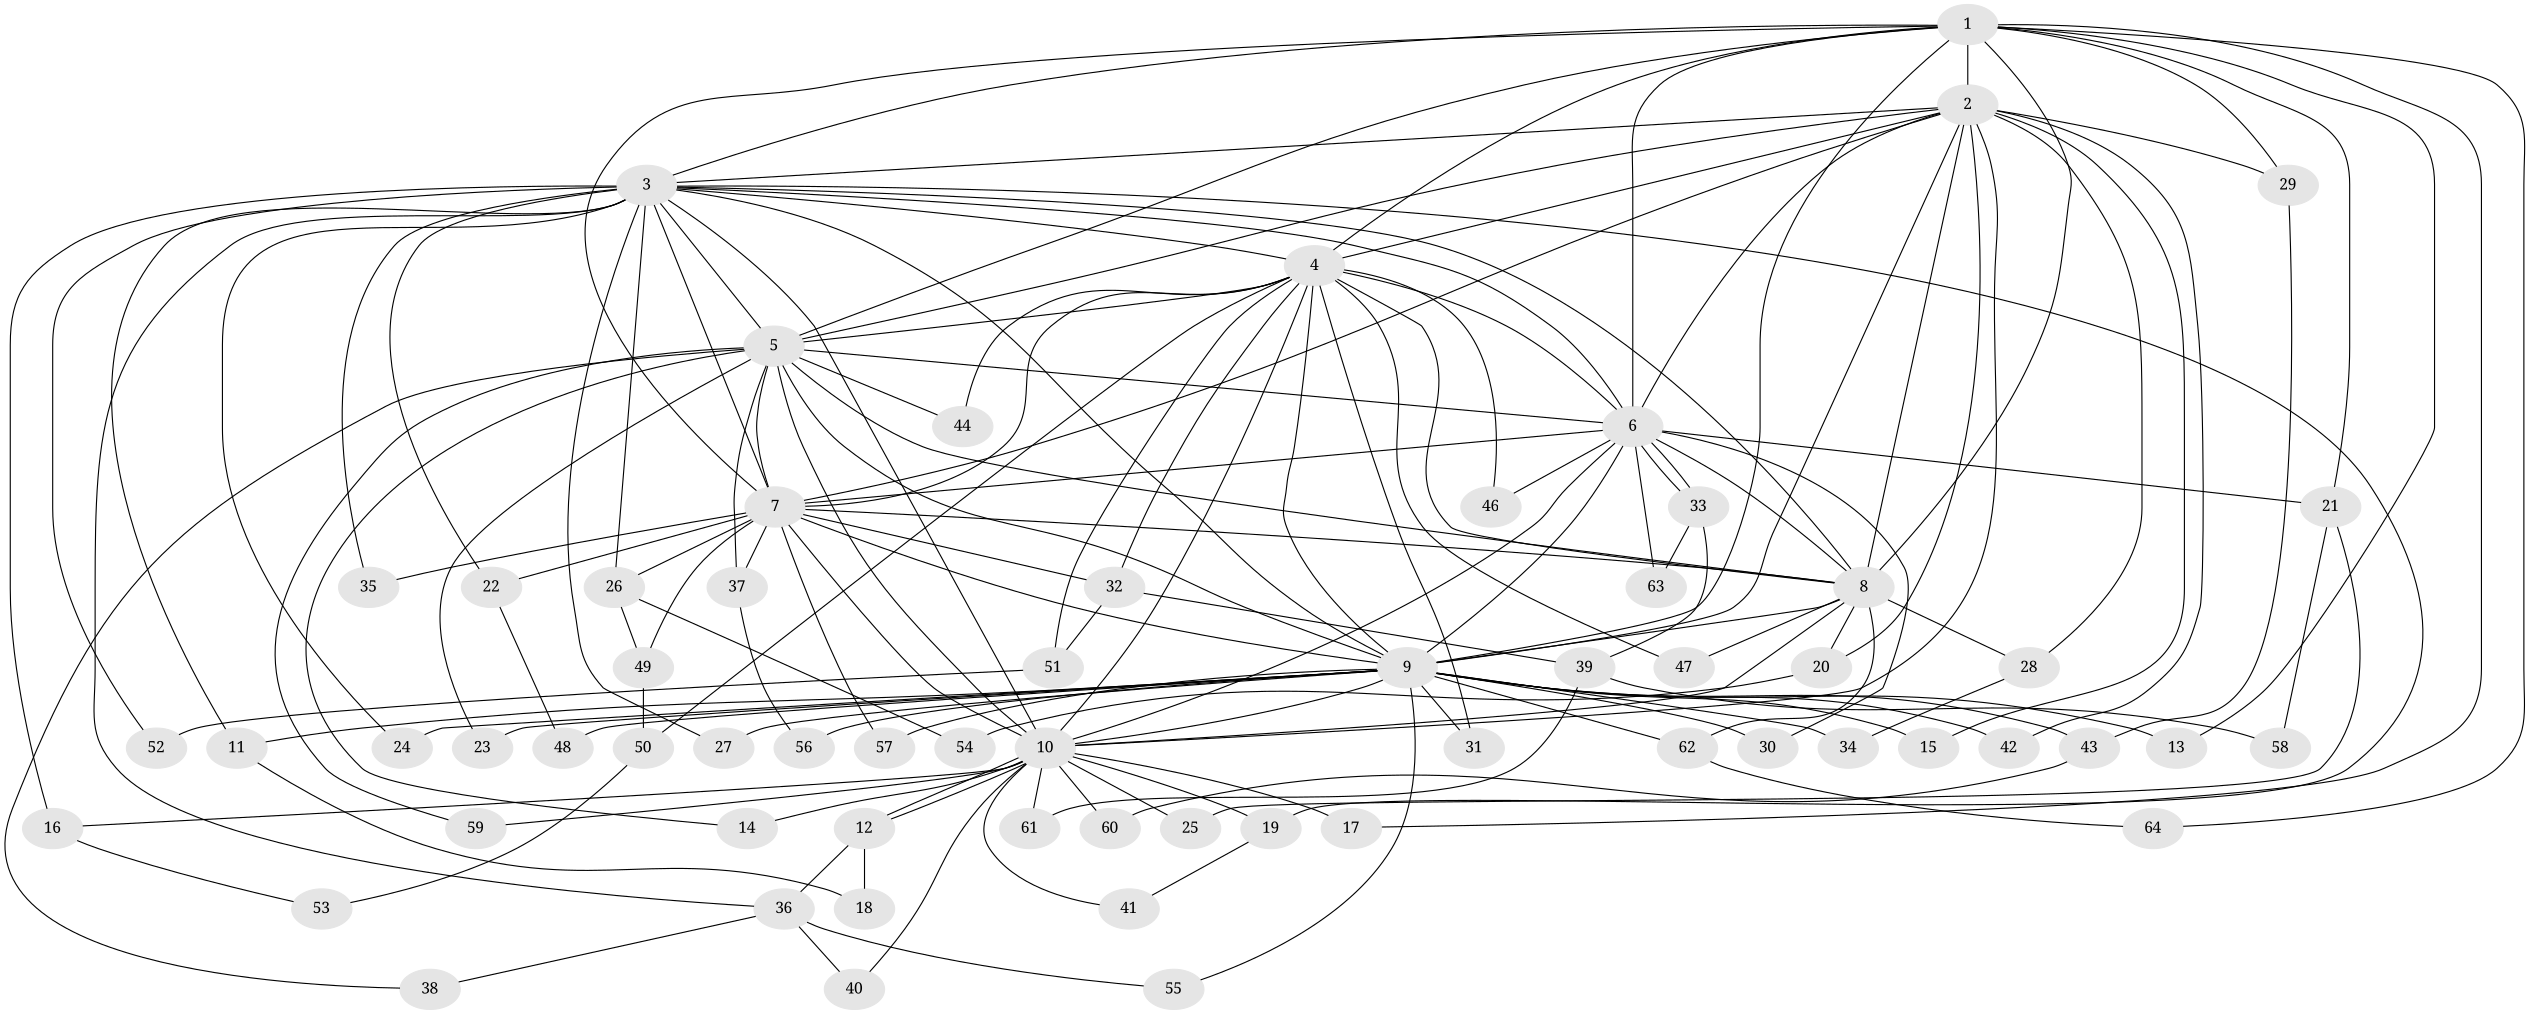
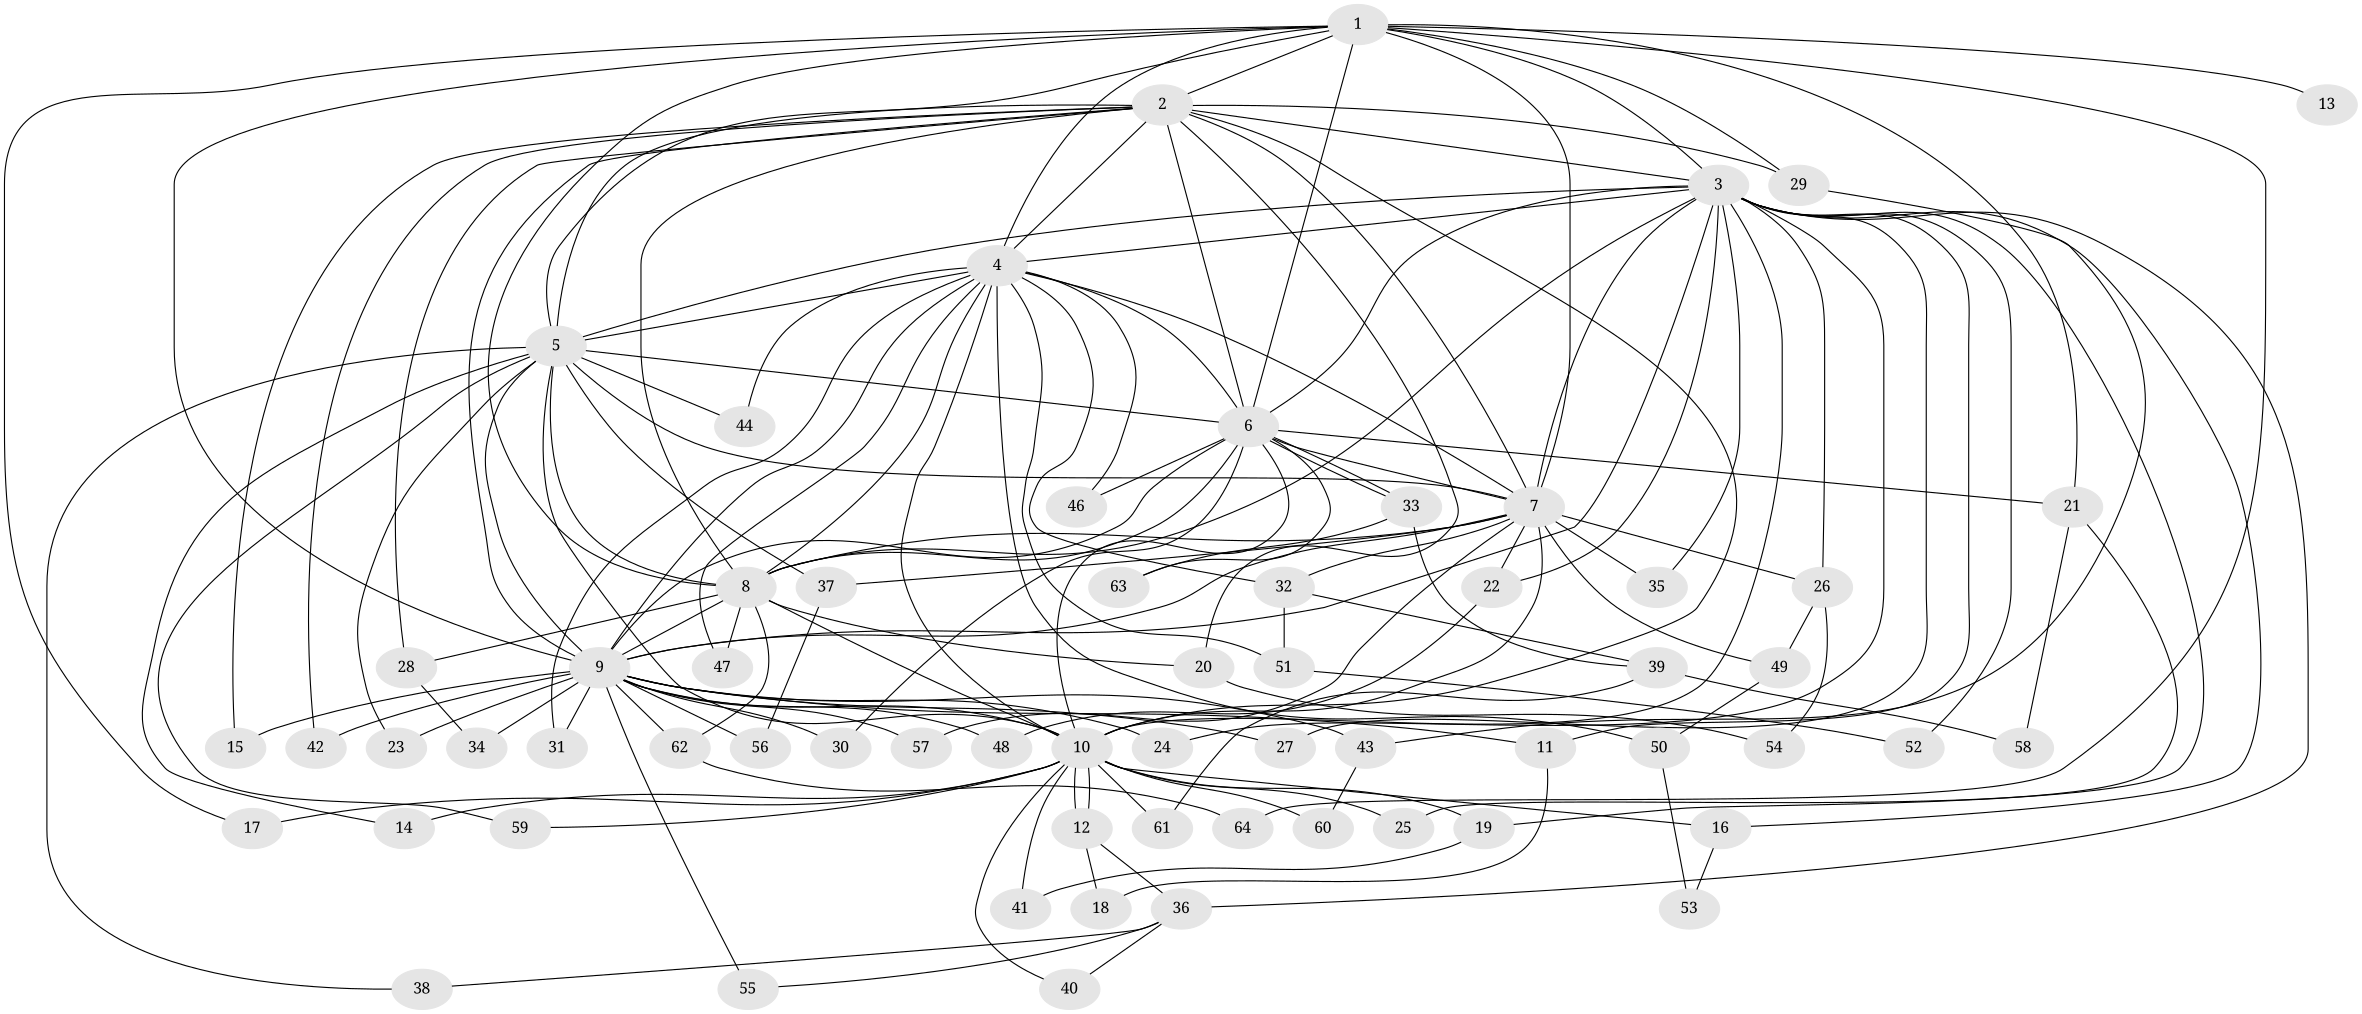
(1796, 697) -> none
